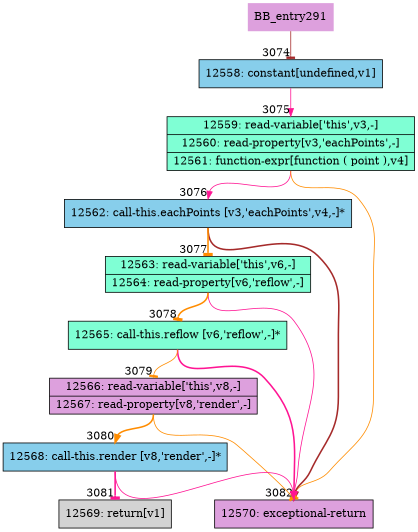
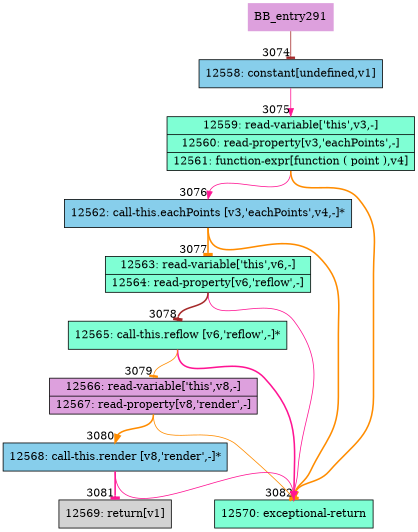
(195, 306) -> (195, 306)
(339, 313) -> (339, 313)
(373, 322) -> (373, 322)
(294, 514) -> (294, 514)
